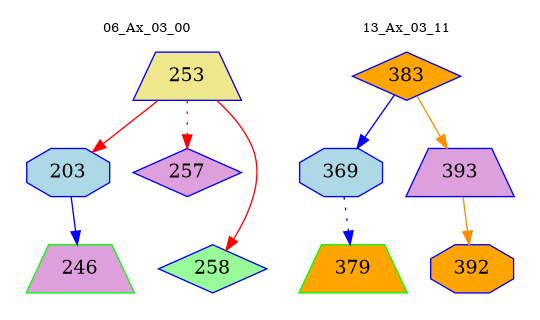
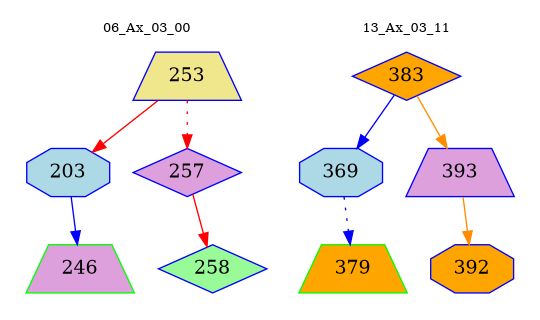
(256, 166) -> (198, 214)
